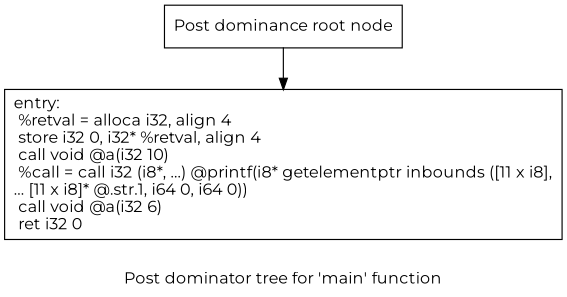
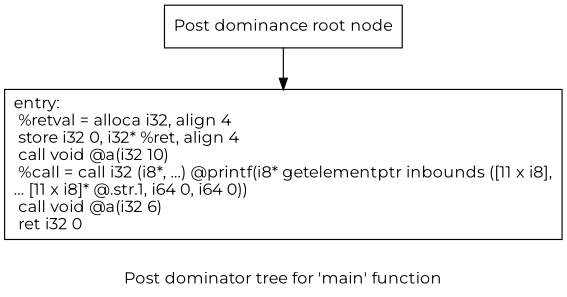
(137, 138) -> (127, 138)
